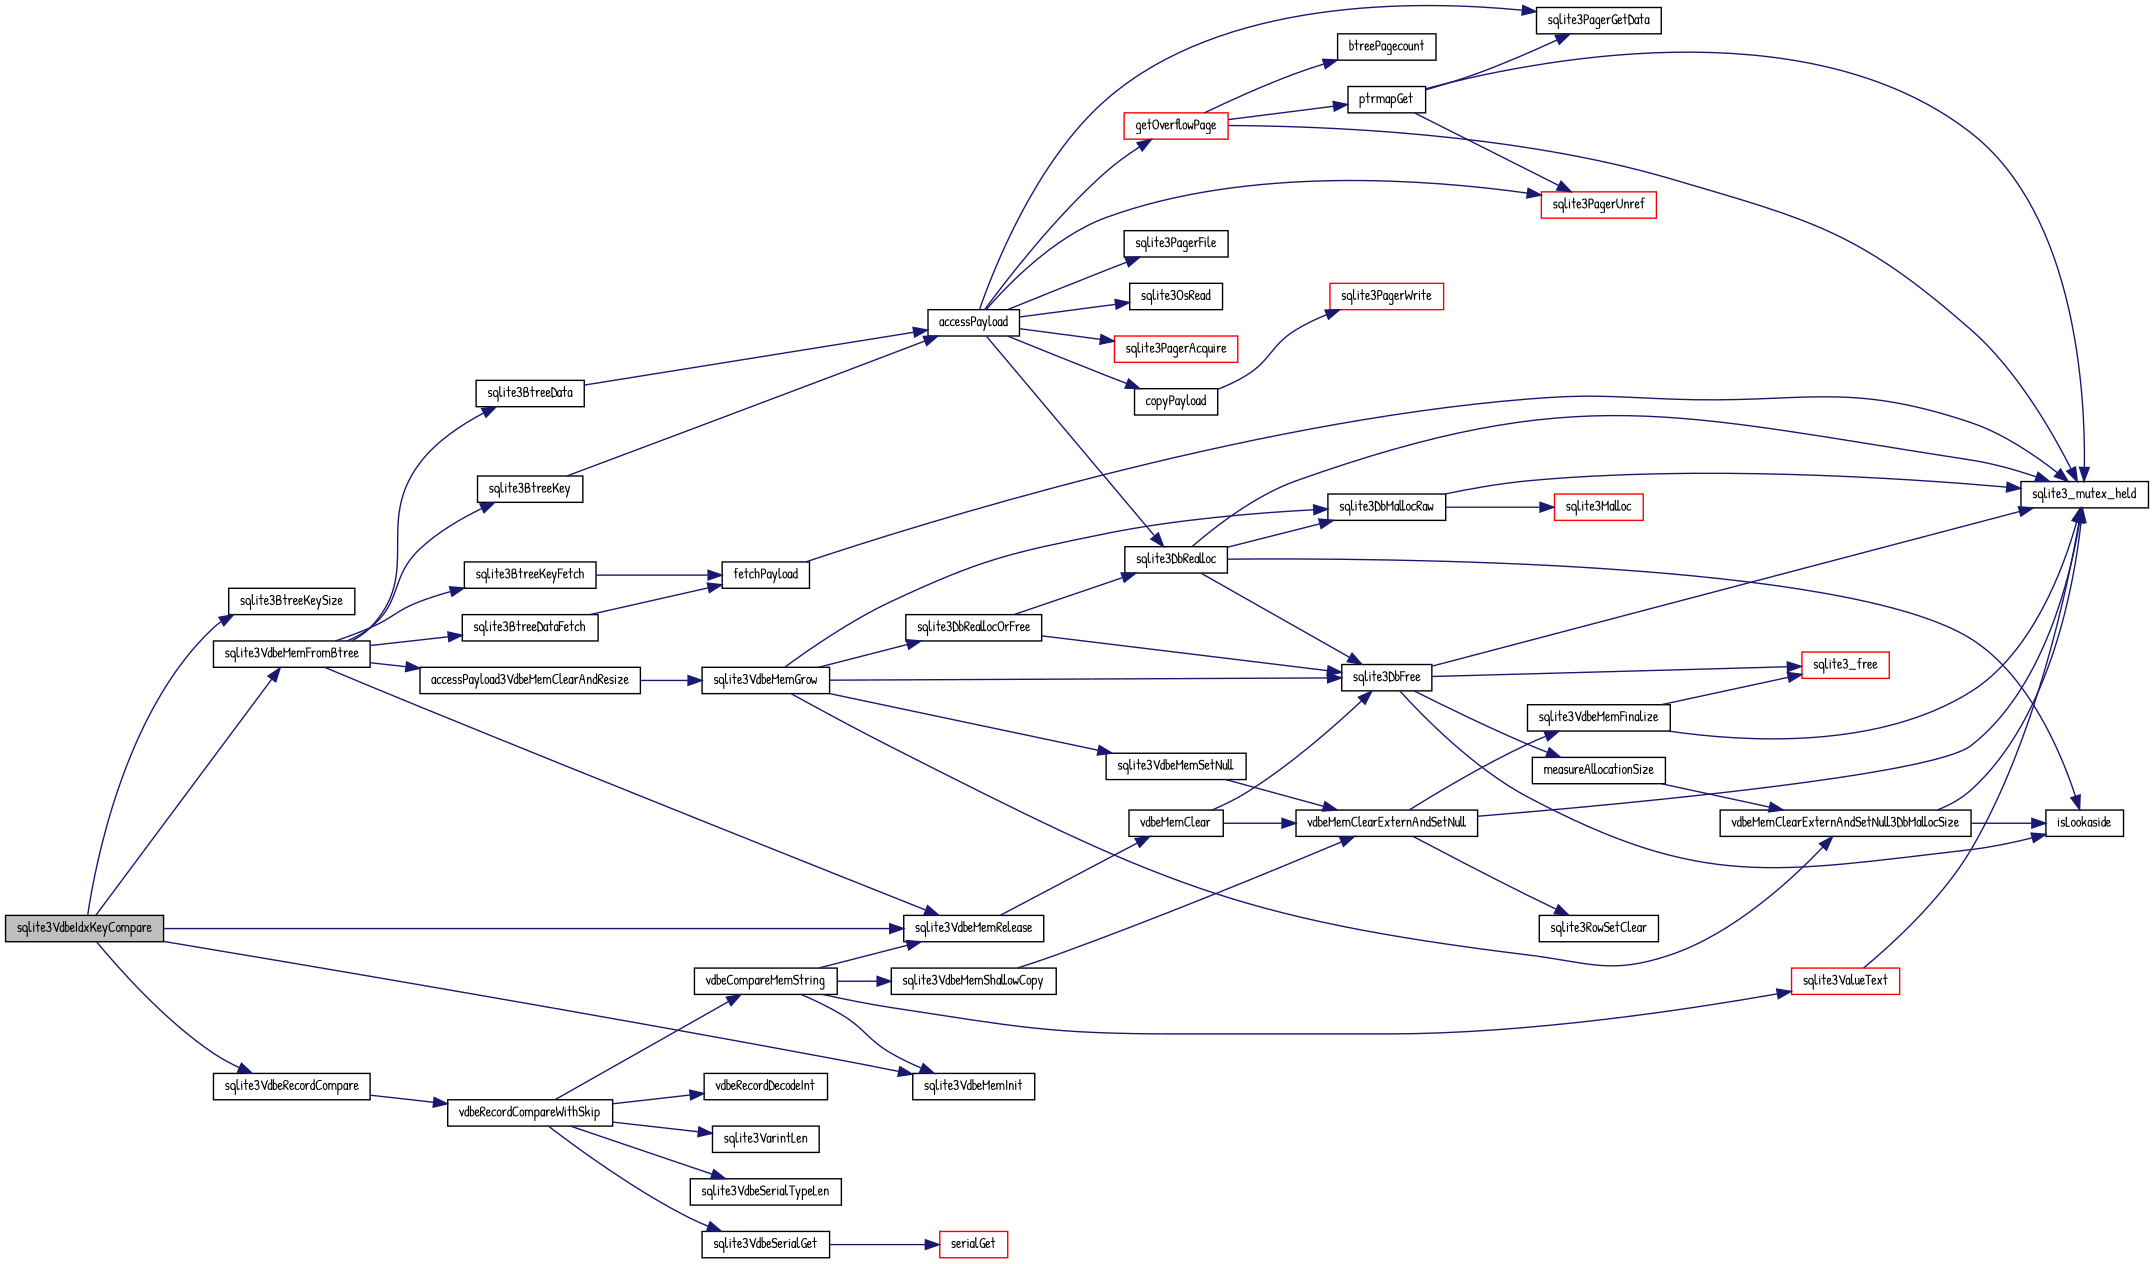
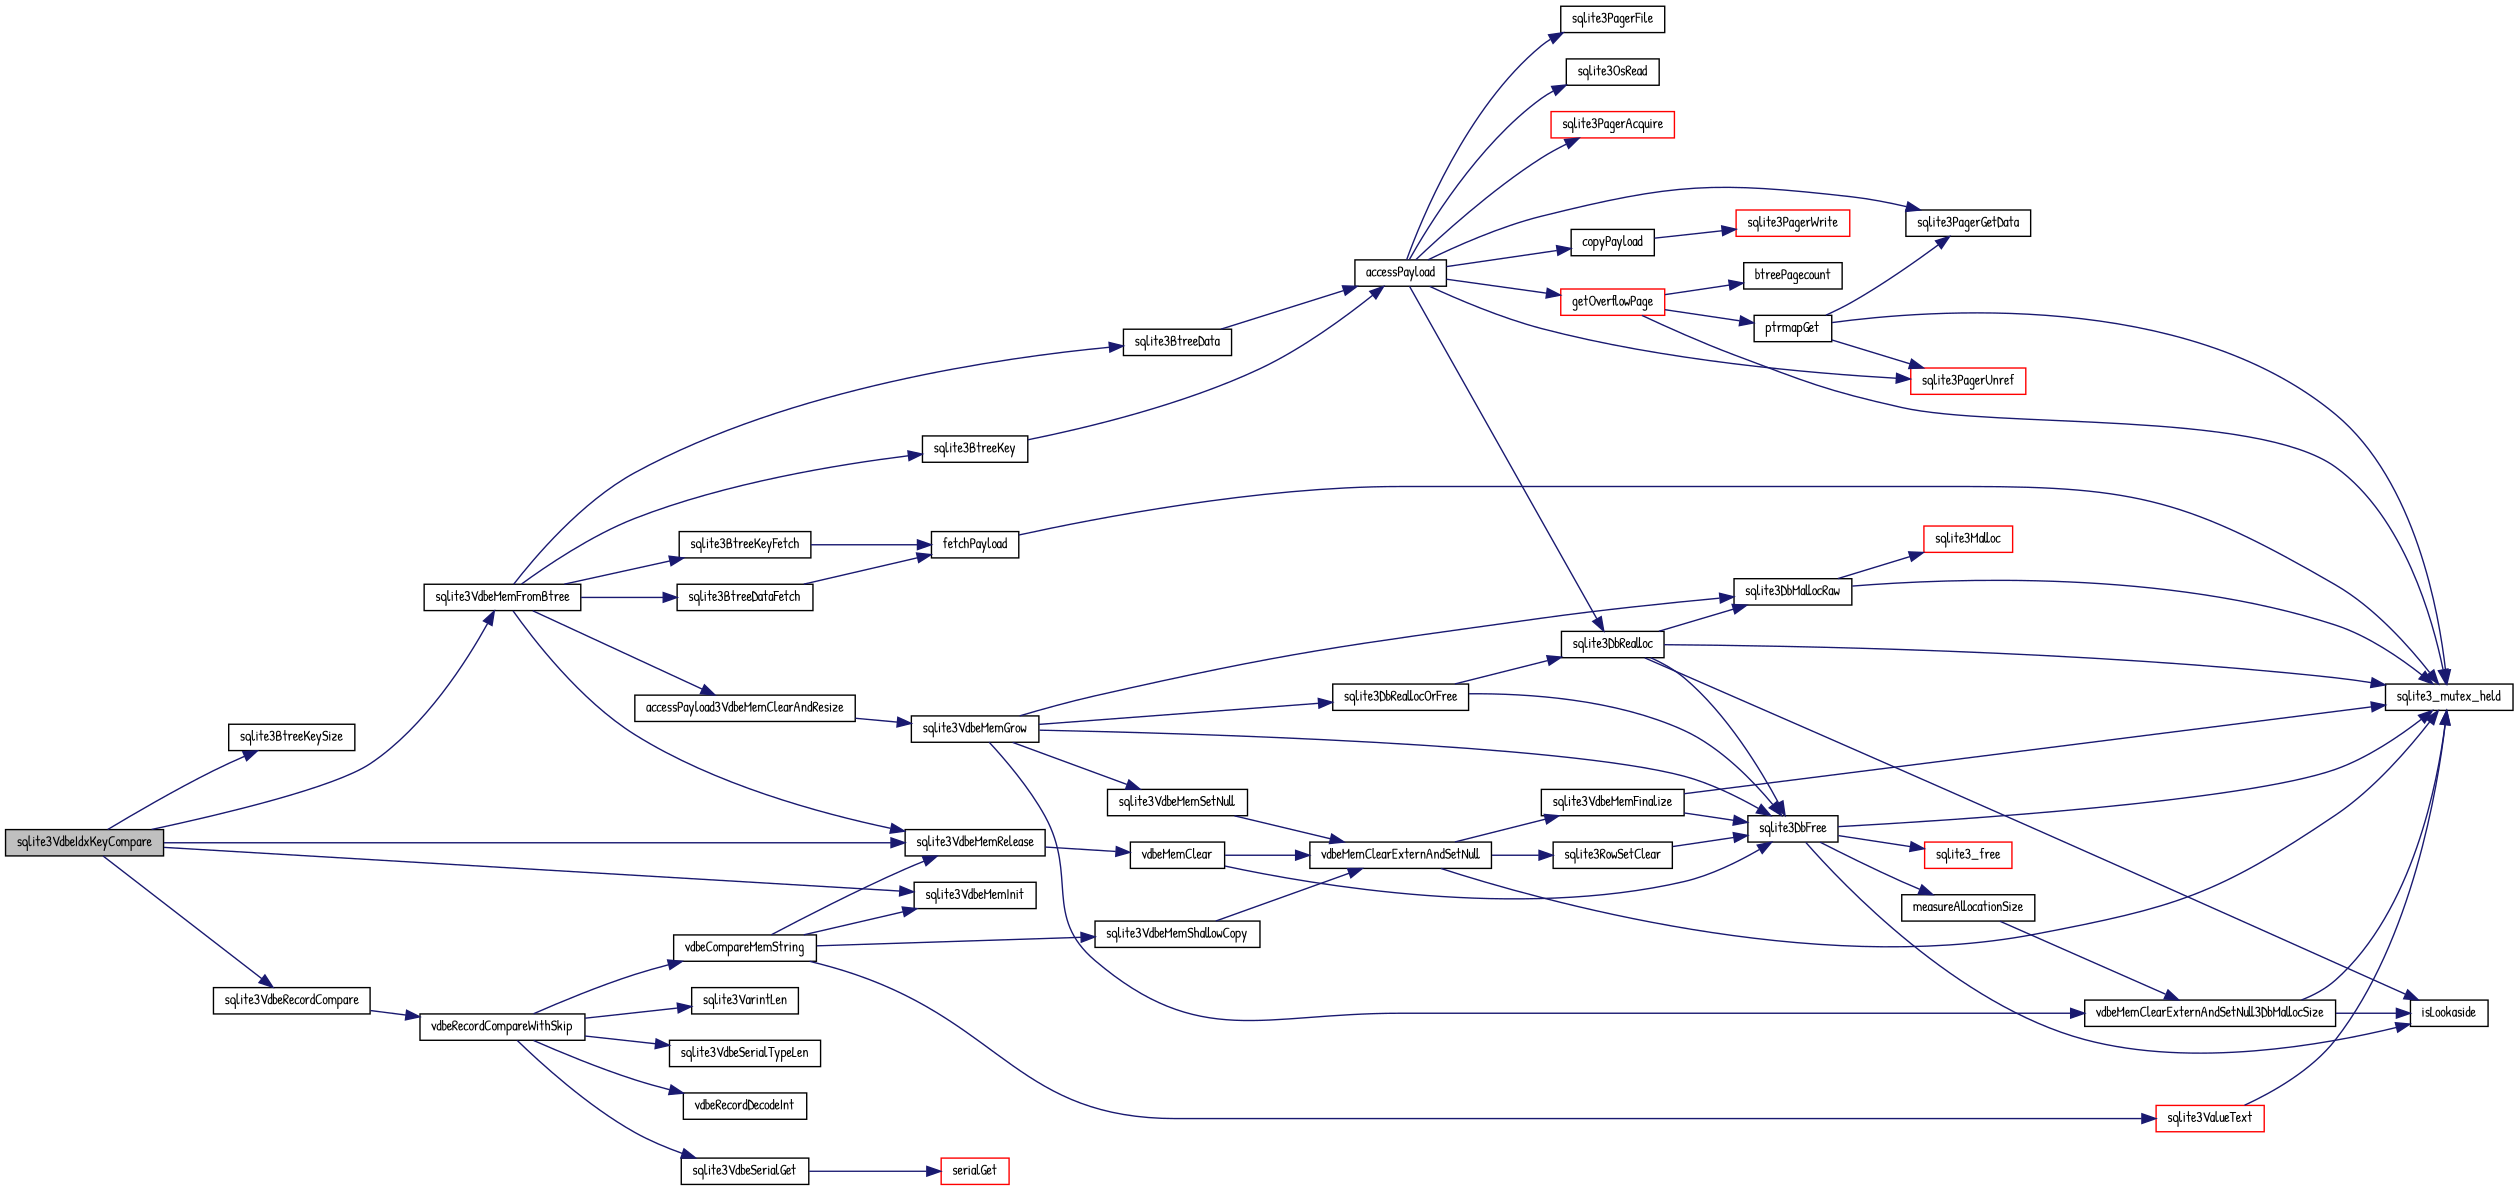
(1725, 691) -> (1709, 817)
none -> (1703, 842)
